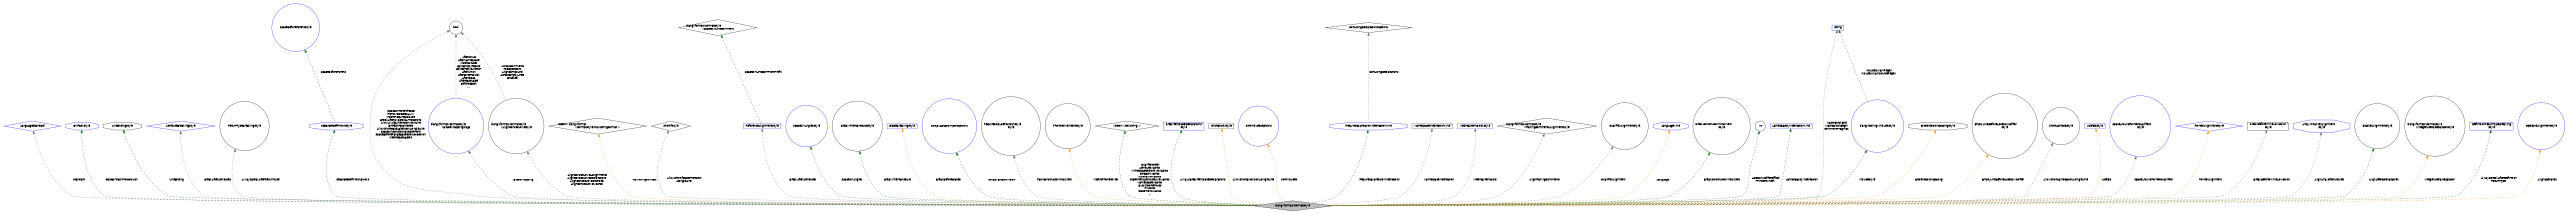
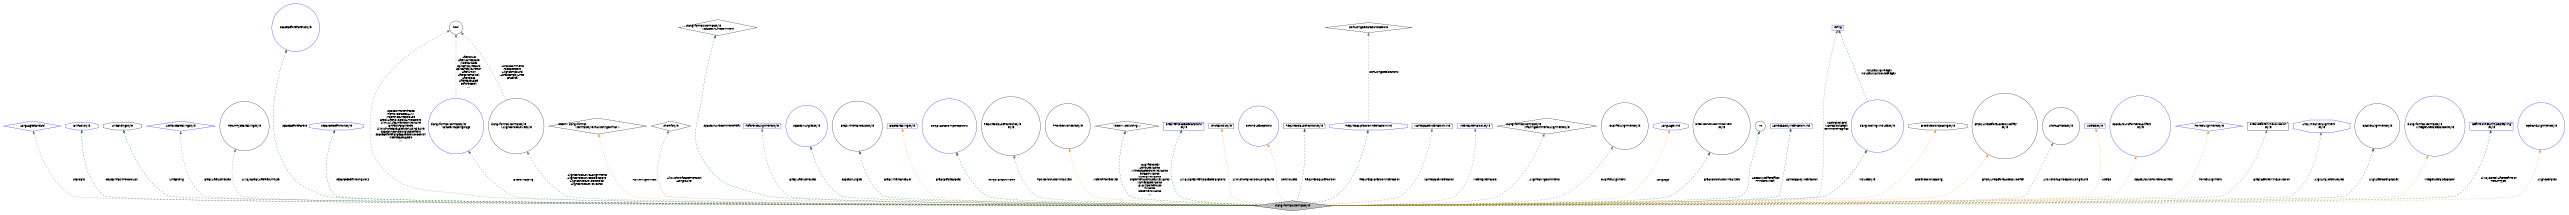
(742, 81) -> (790, 198)
(320, 87) -> (706, 204)
none -> (1304, 126)
(2435, 126) -> (2435, 126)
(1743, 203) -> (1743, 203)
